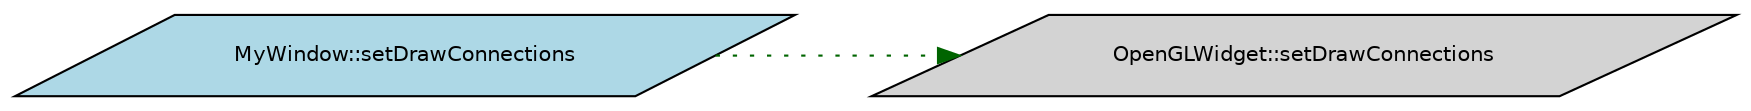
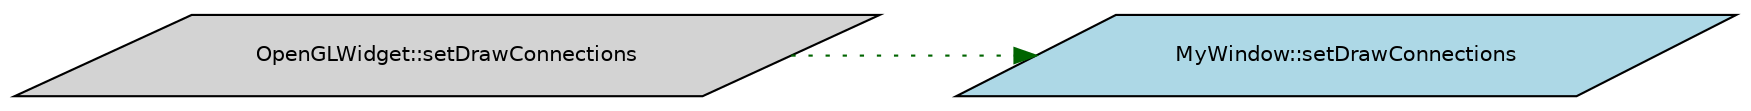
(827, 56) -> (903, 56)
